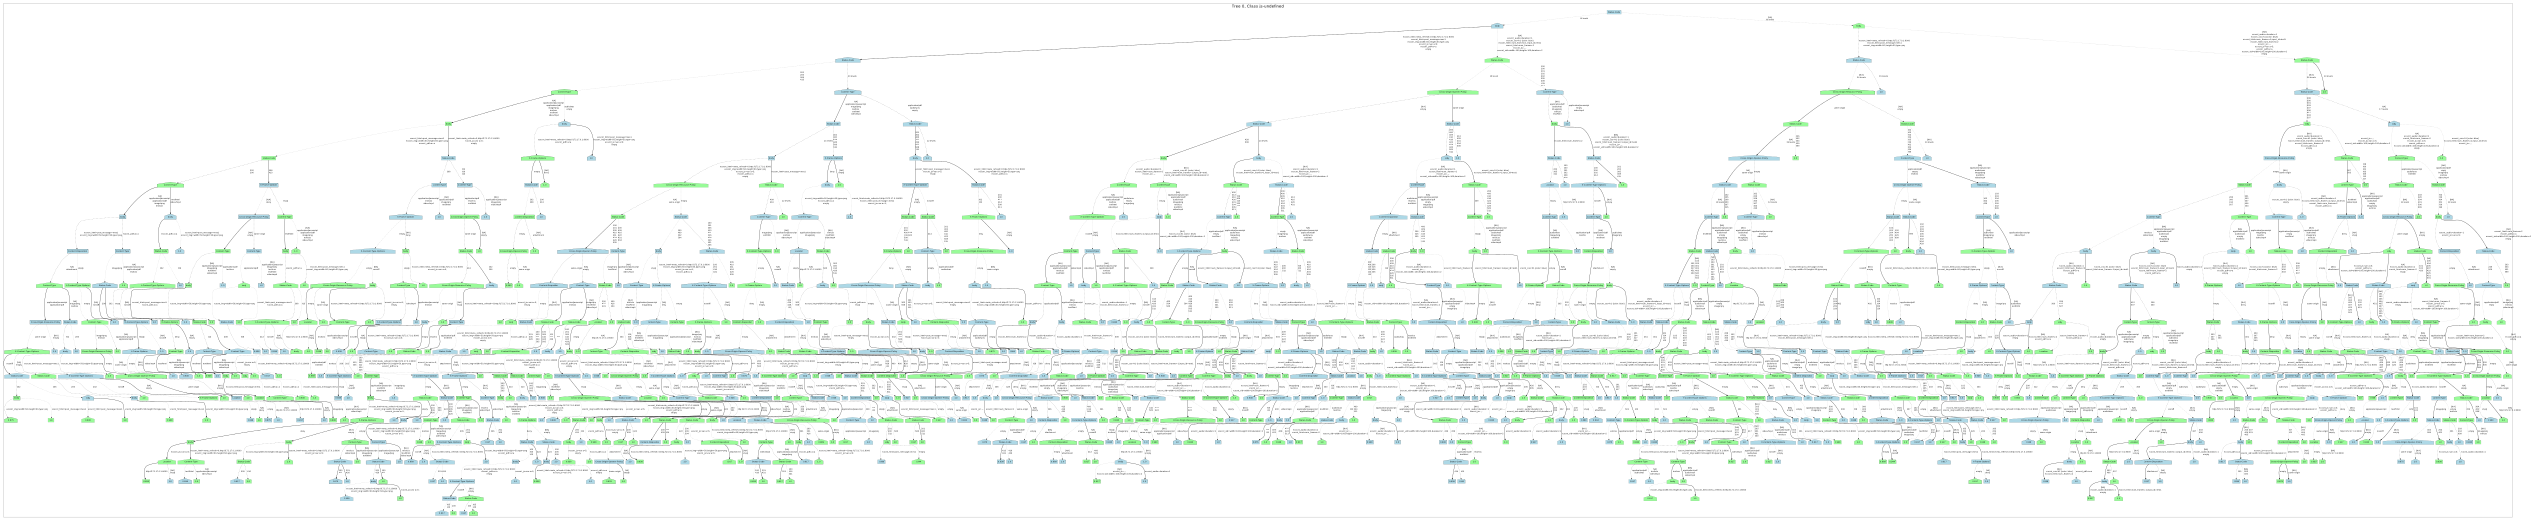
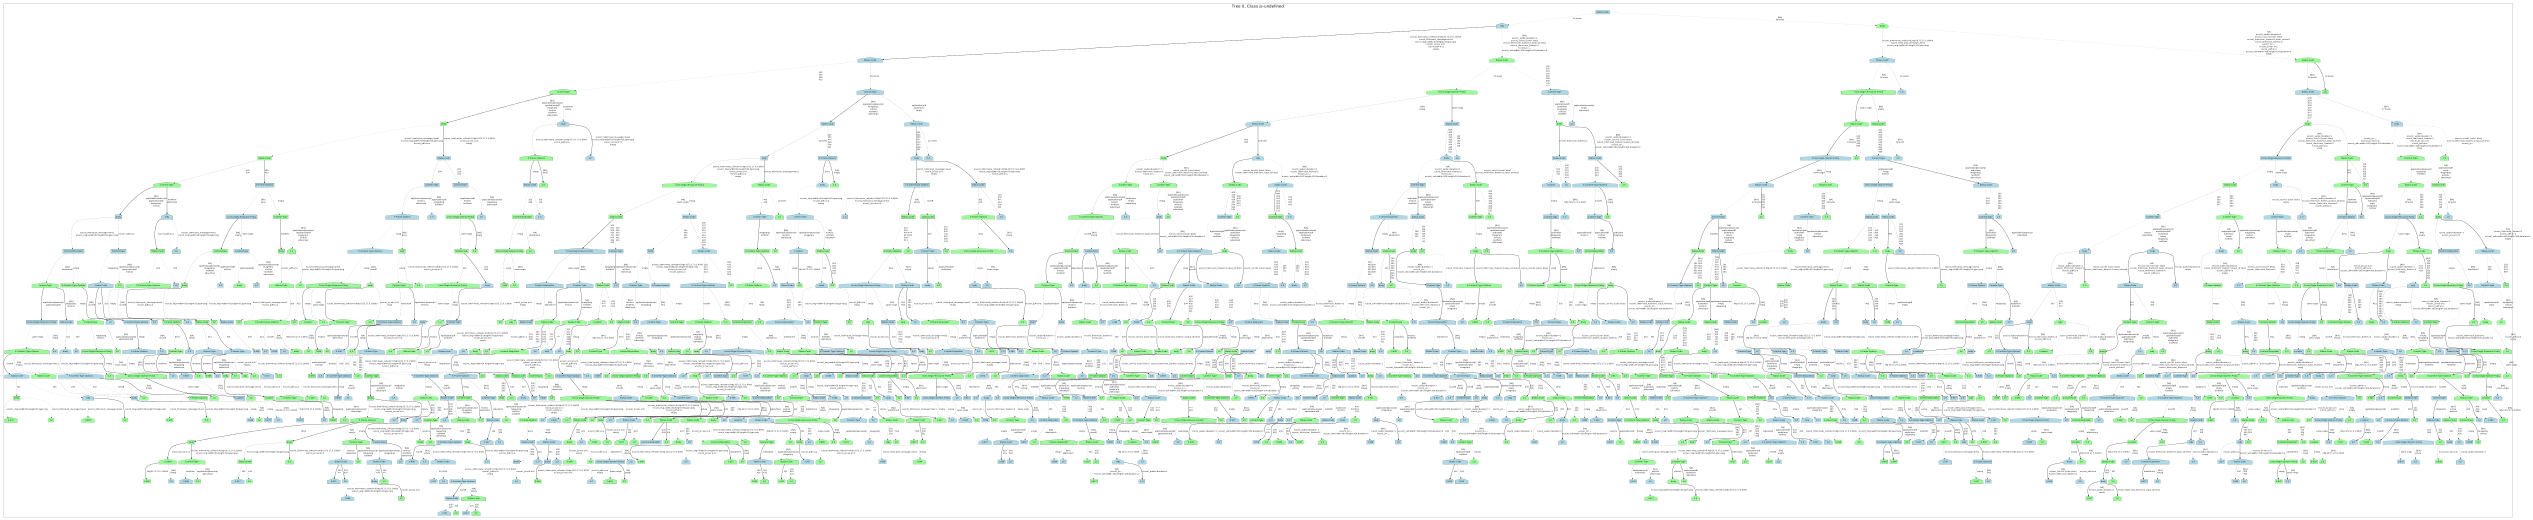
(1461, 481) -> (1462, 481)
